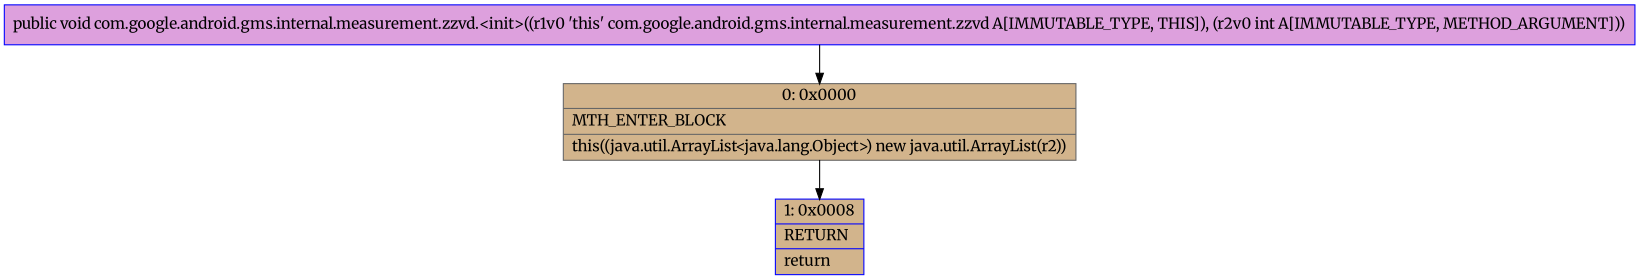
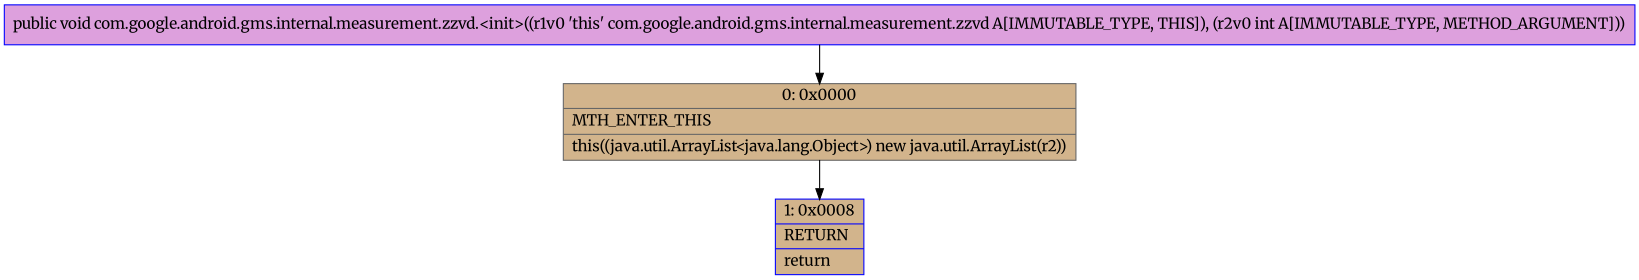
(649, 121) -> (642, 121)
